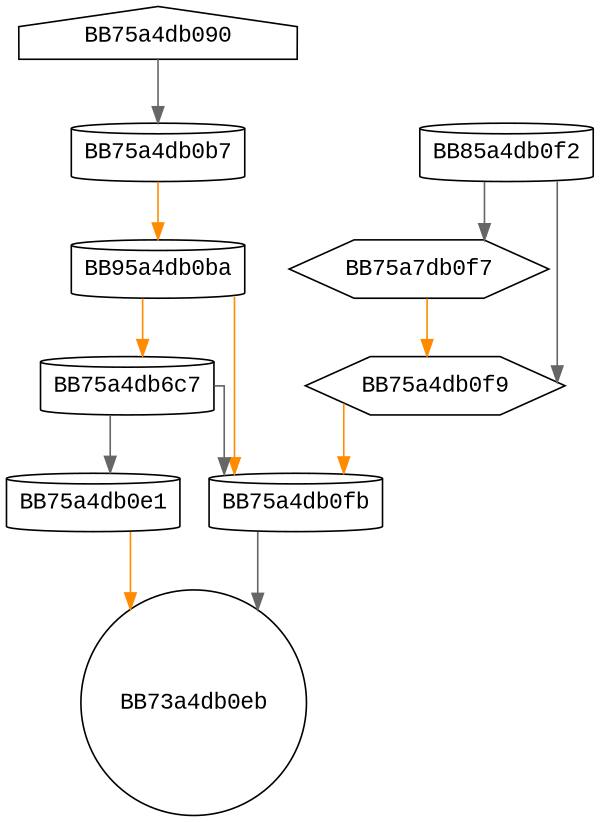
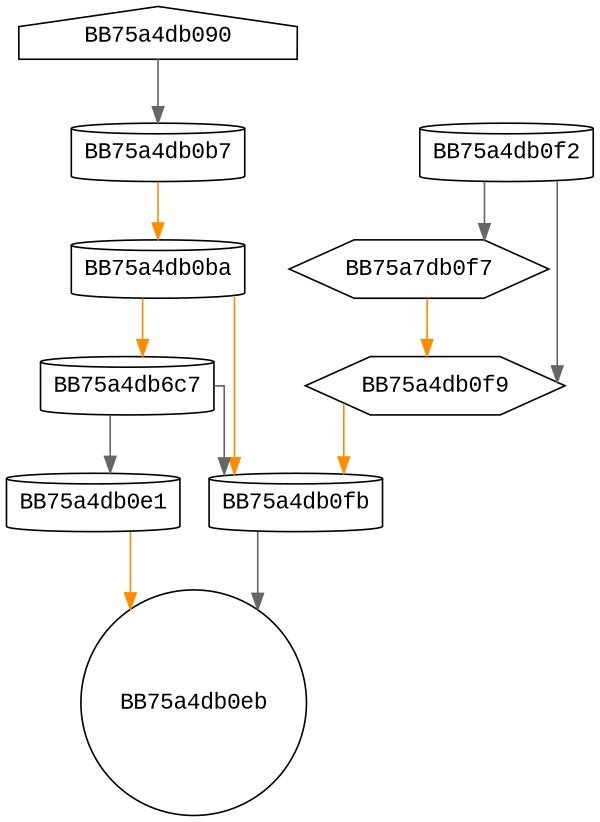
(507, 152) -> (507, 152)
(158, 269) -> (158, 269)
(194, 703) -> (194, 703)
